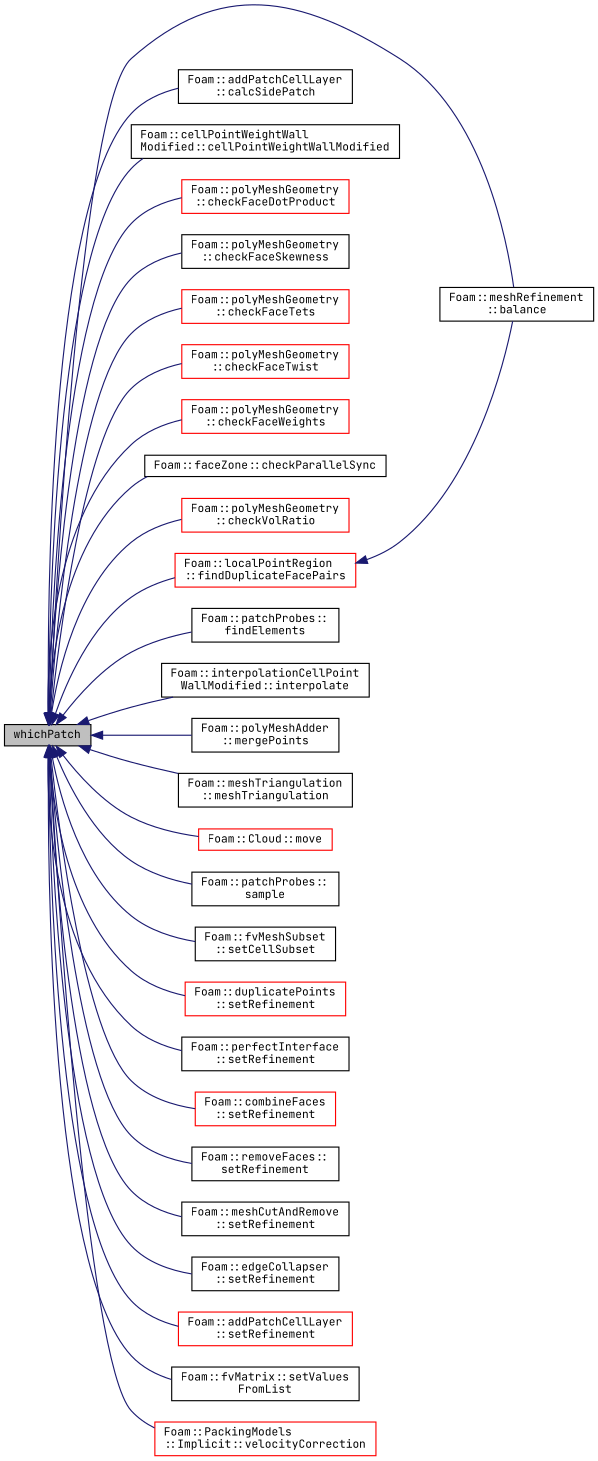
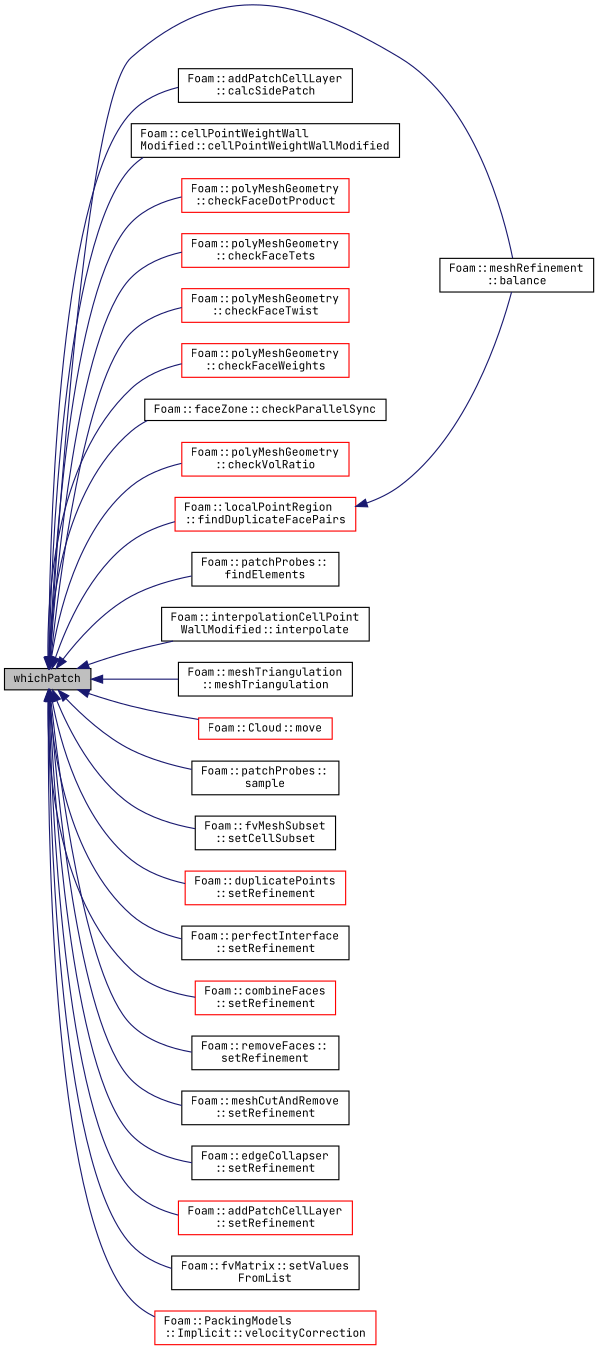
(265, 251) -> none
(265, 735) -> none
